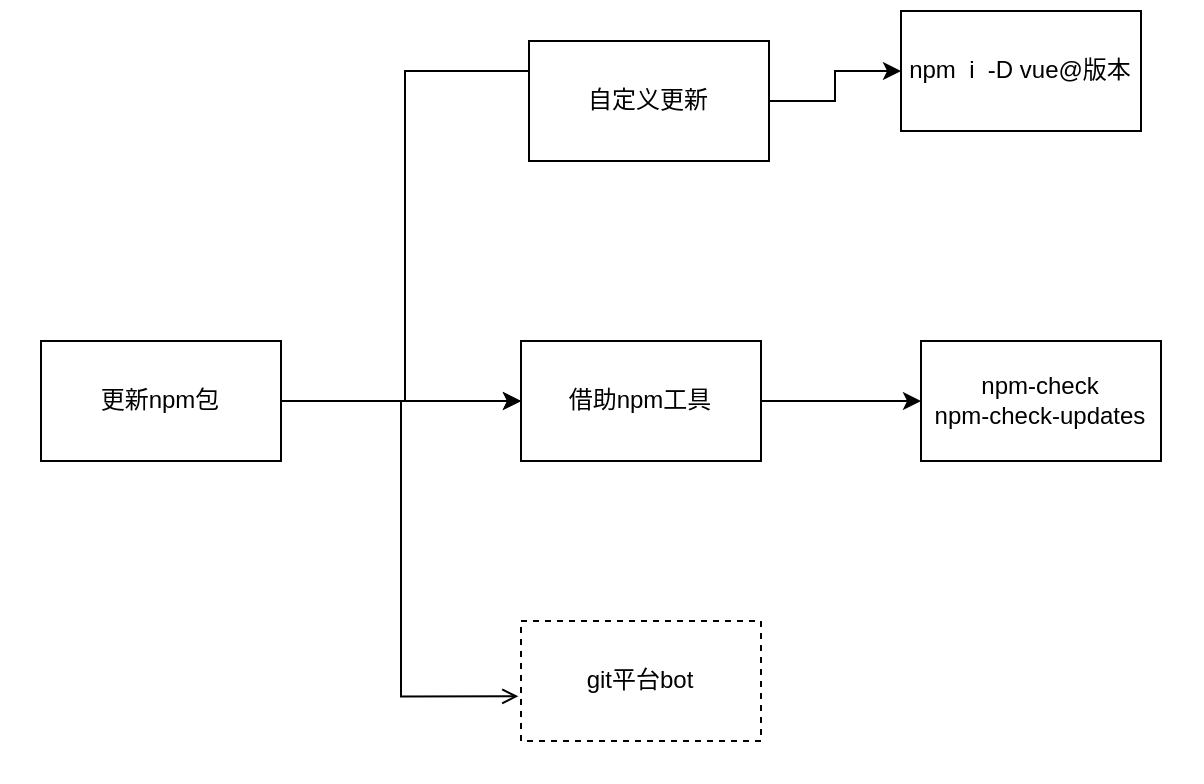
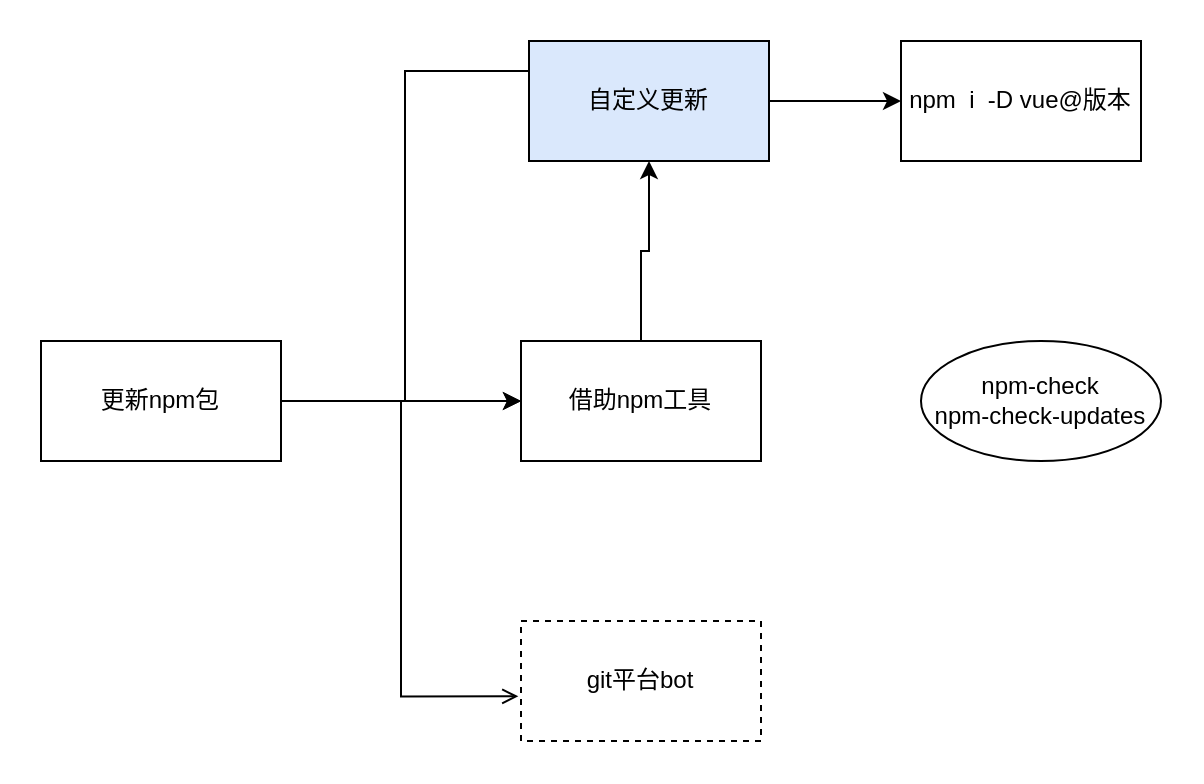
(1021, 71) -> (1021, 101)
(649, 101) -> (649, 101)
(834, 401) -> (641, 254)
(1041, 401) -> (1041, 401)
